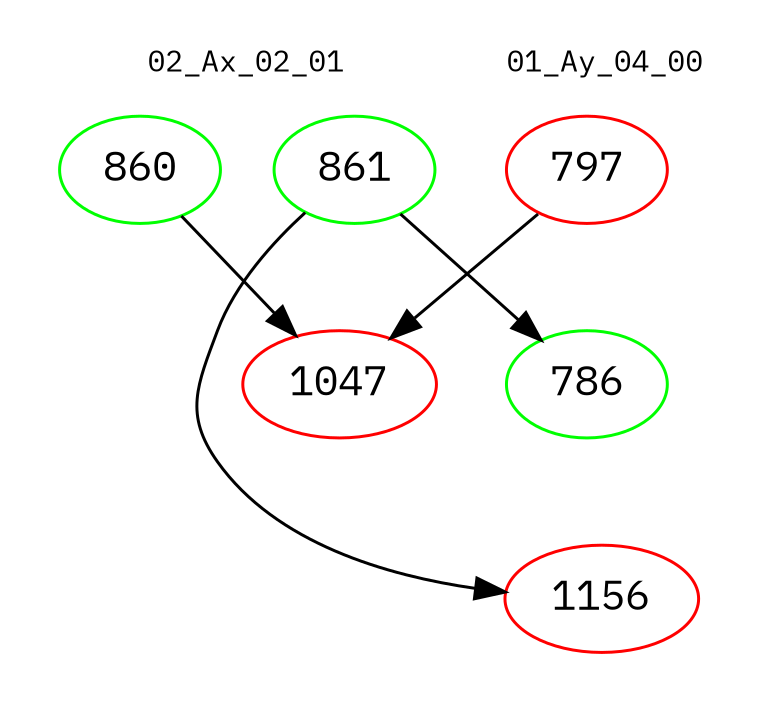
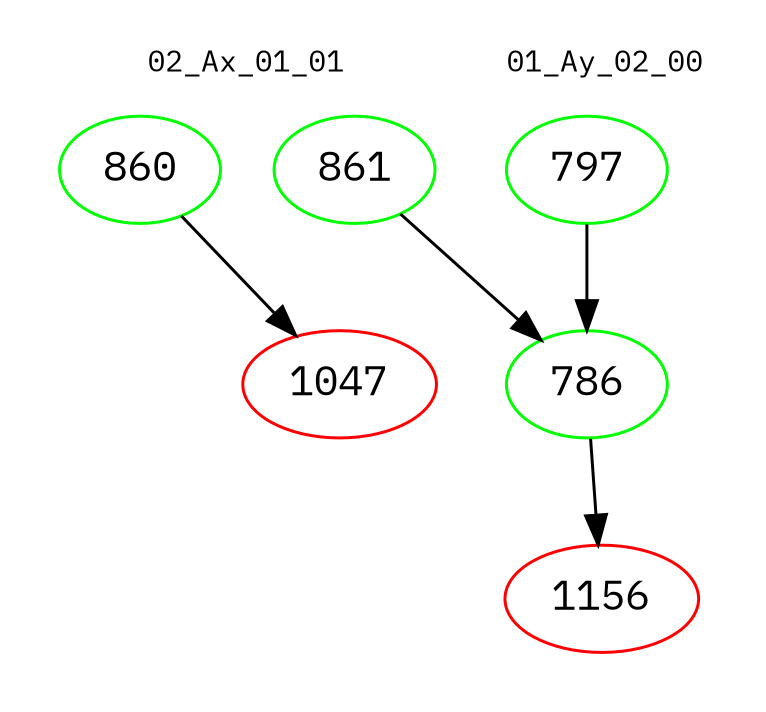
(247, 64) -> (247, 64)
(606, 64) -> (606, 64)
(587, 170) -> (587, 170)
(501, 245) -> (587, 262)
(205, 440) -> (593, 477)
